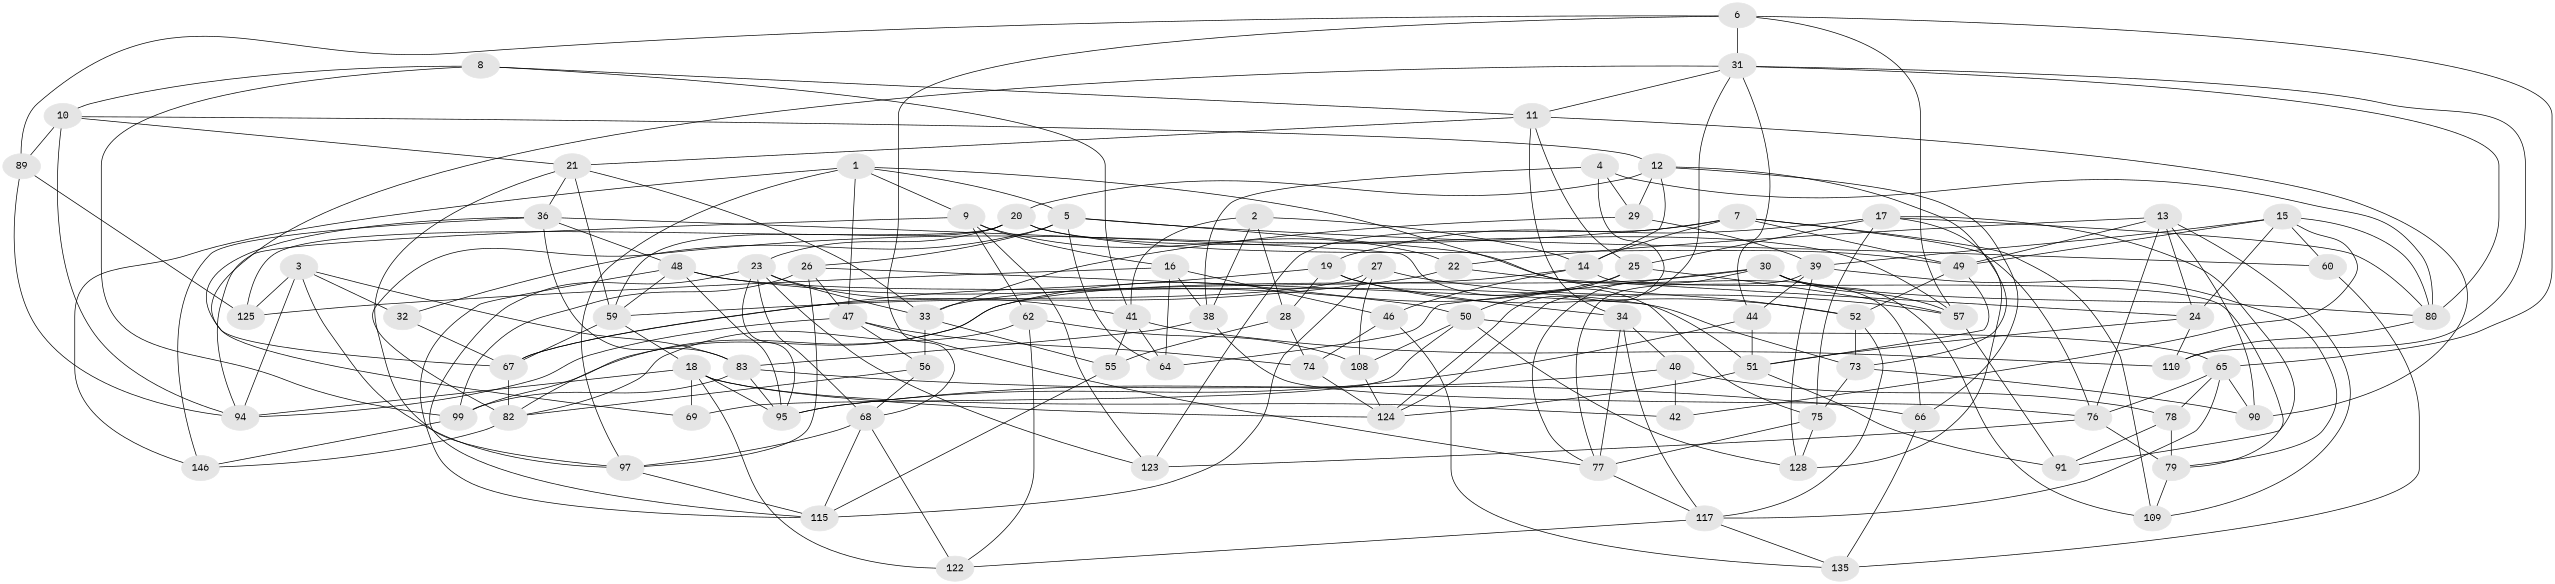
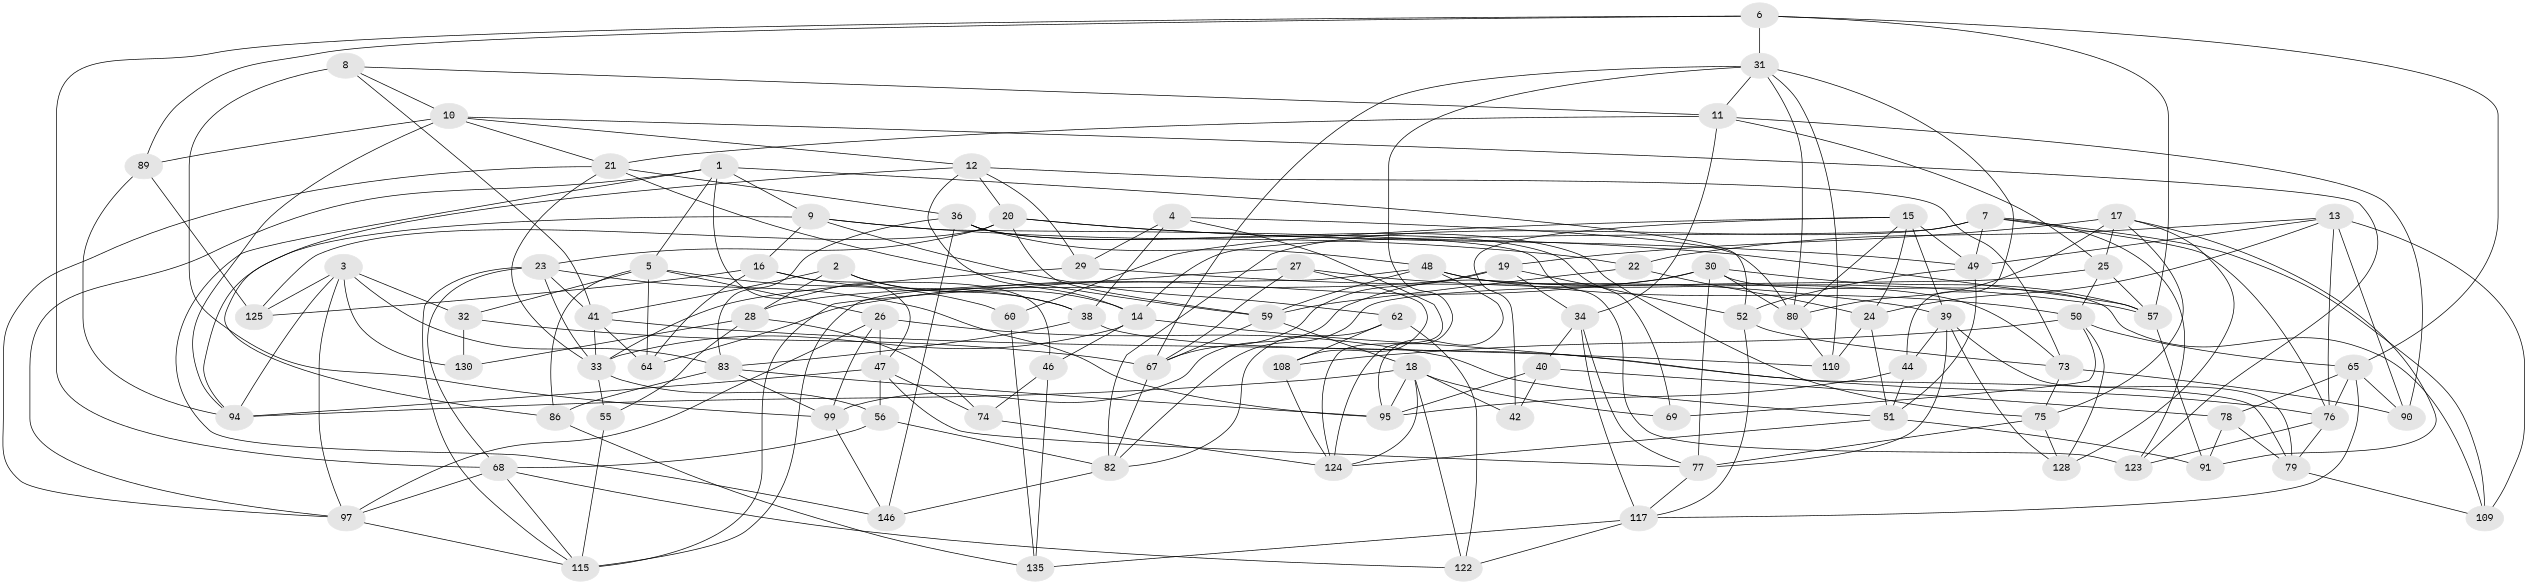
(1123, 339) -> (595, 340)
none -> (464, 367)
(926, 392) -> (1598, 154)
(1920, 418) -> (555, 418)
